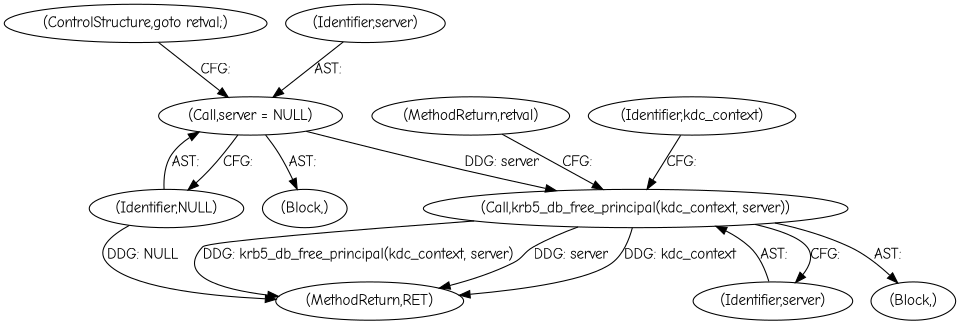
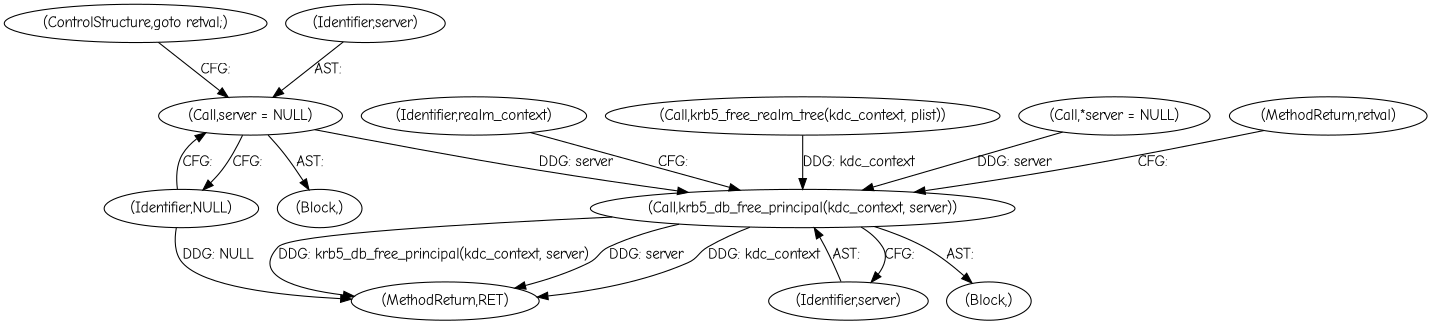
(692, 116) -> (474, 116)
none -> (803, 116)
none -> (1114, 116)
(188, 162) -> (200, 162)
